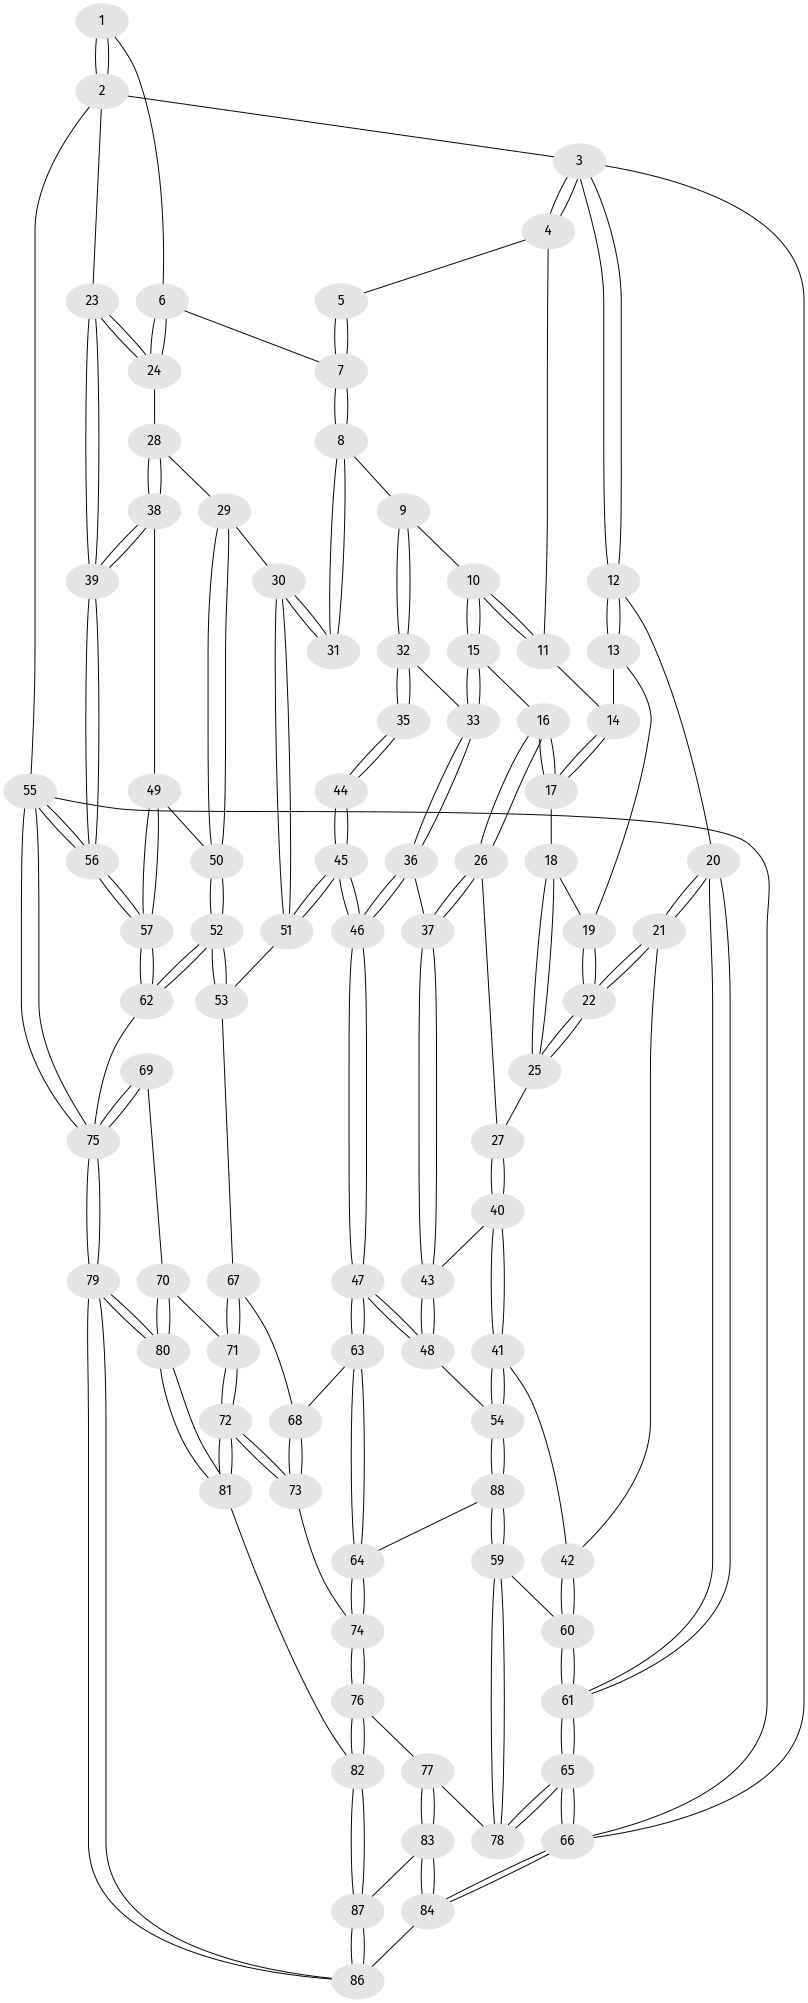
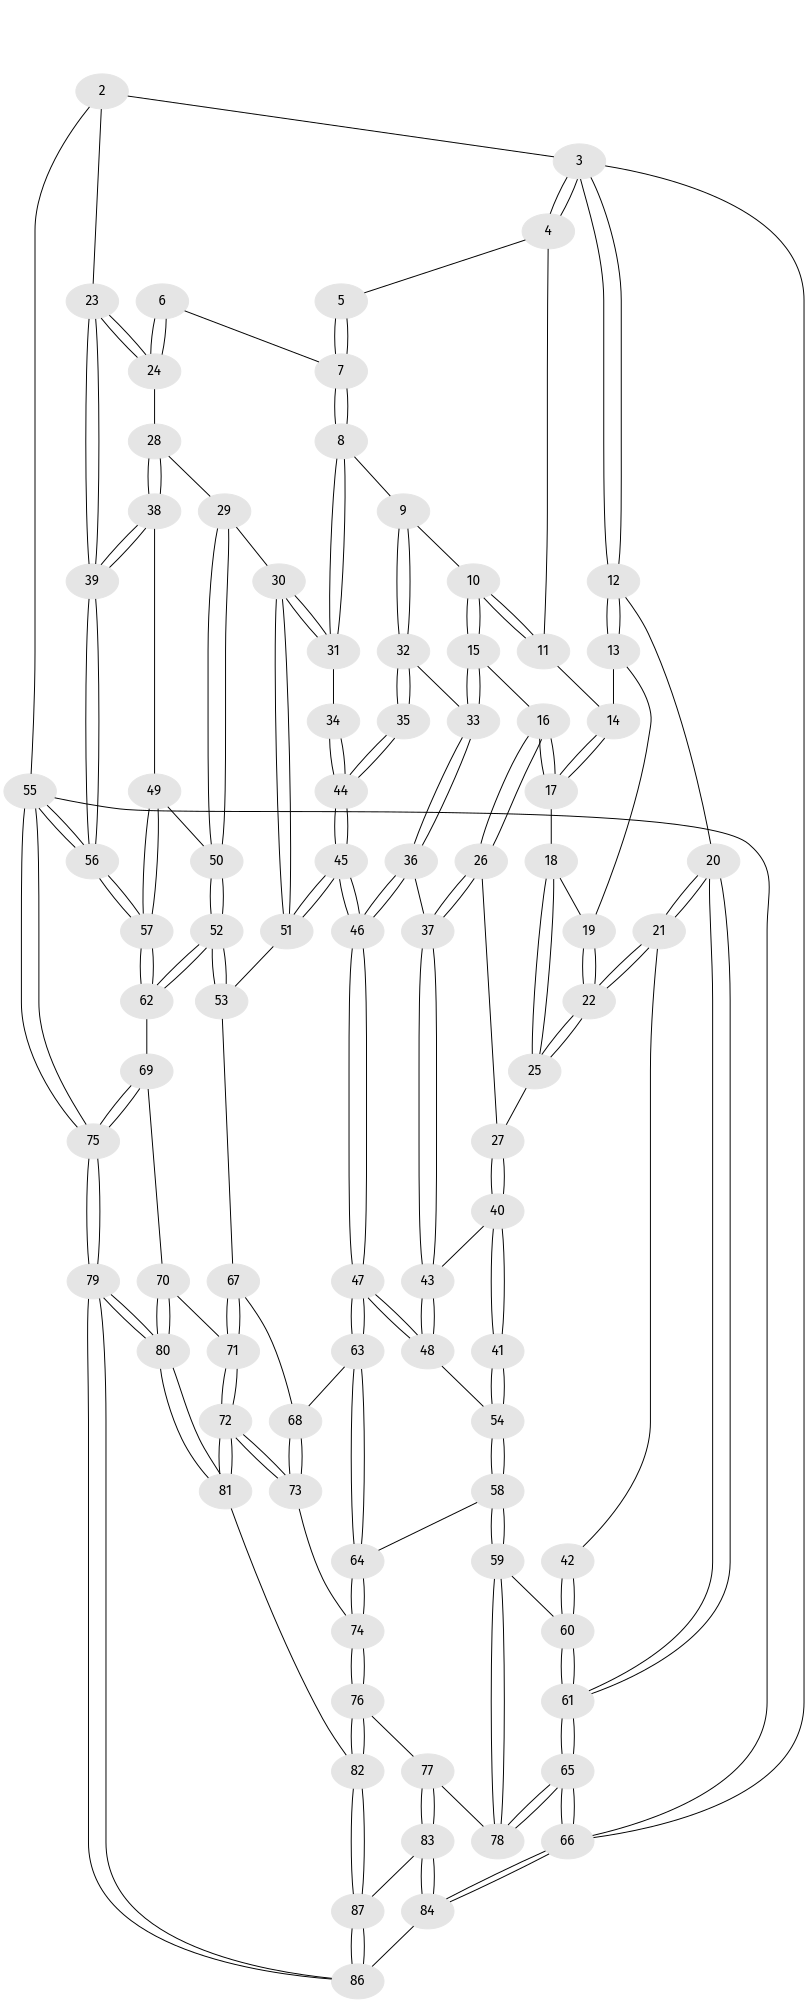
(102, 21) -> none
none -> (333, 721)
(107, 1068) -> (147, 1036)
(549, 1452) -> none
(498, 1491) -> (498, 1491)
